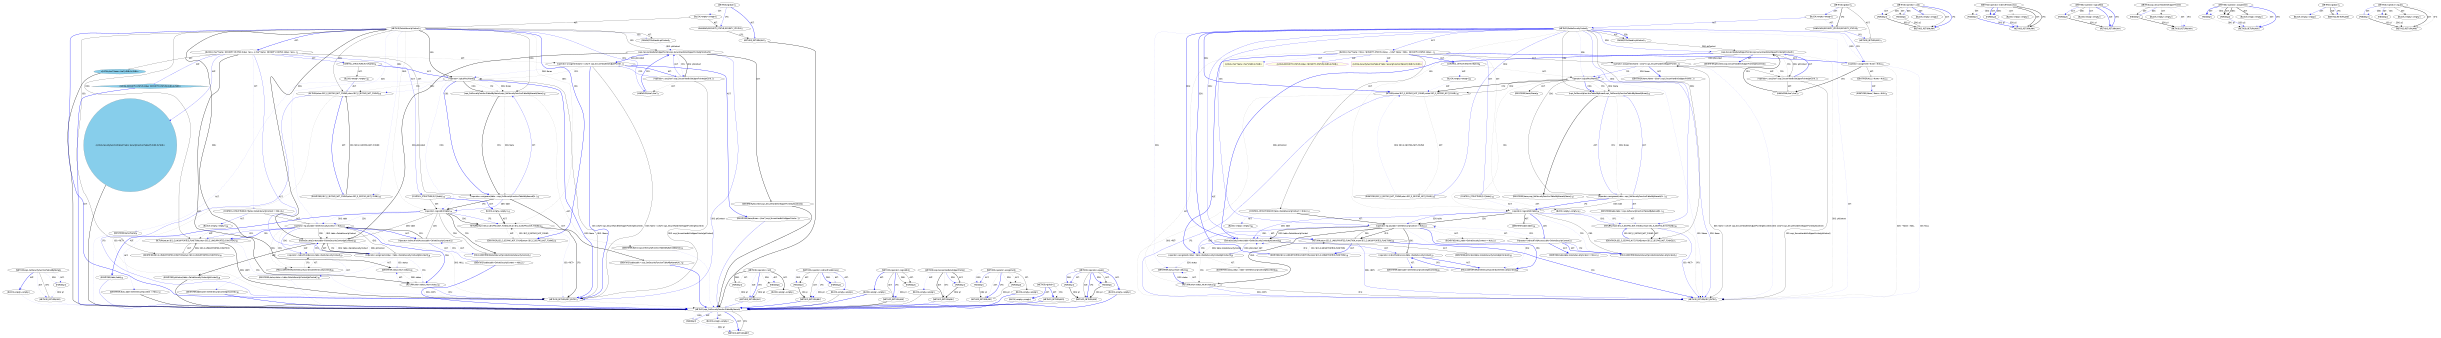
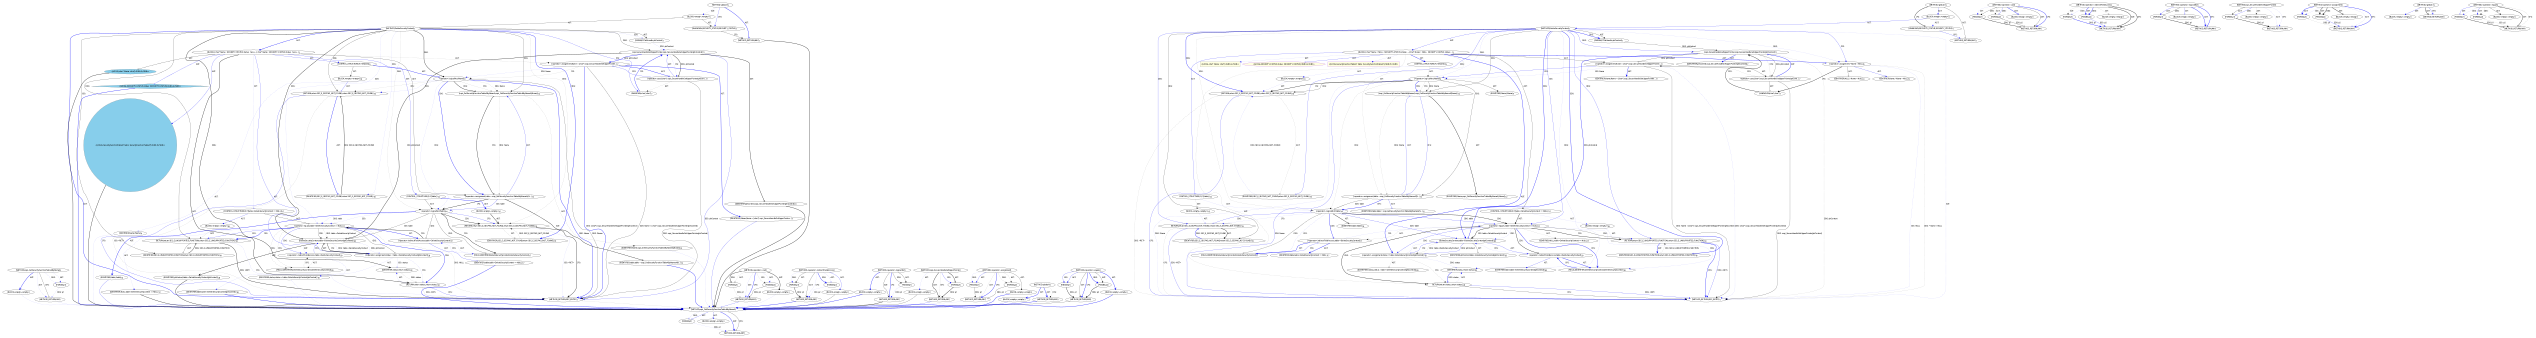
(1872, 86) -> (1870, 71)
